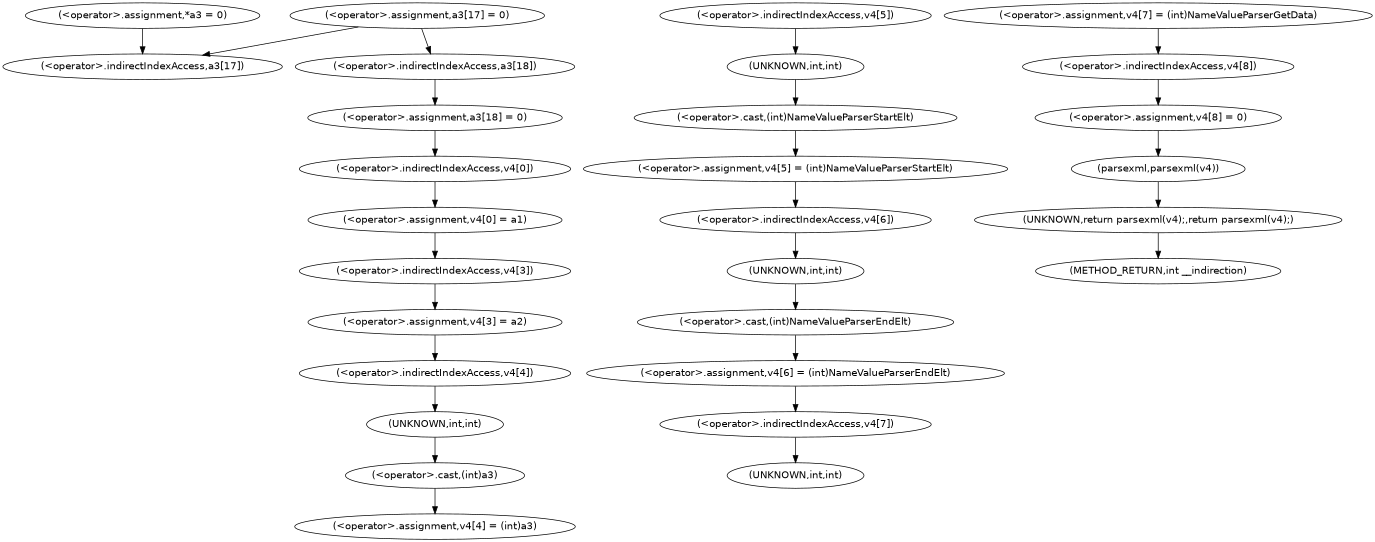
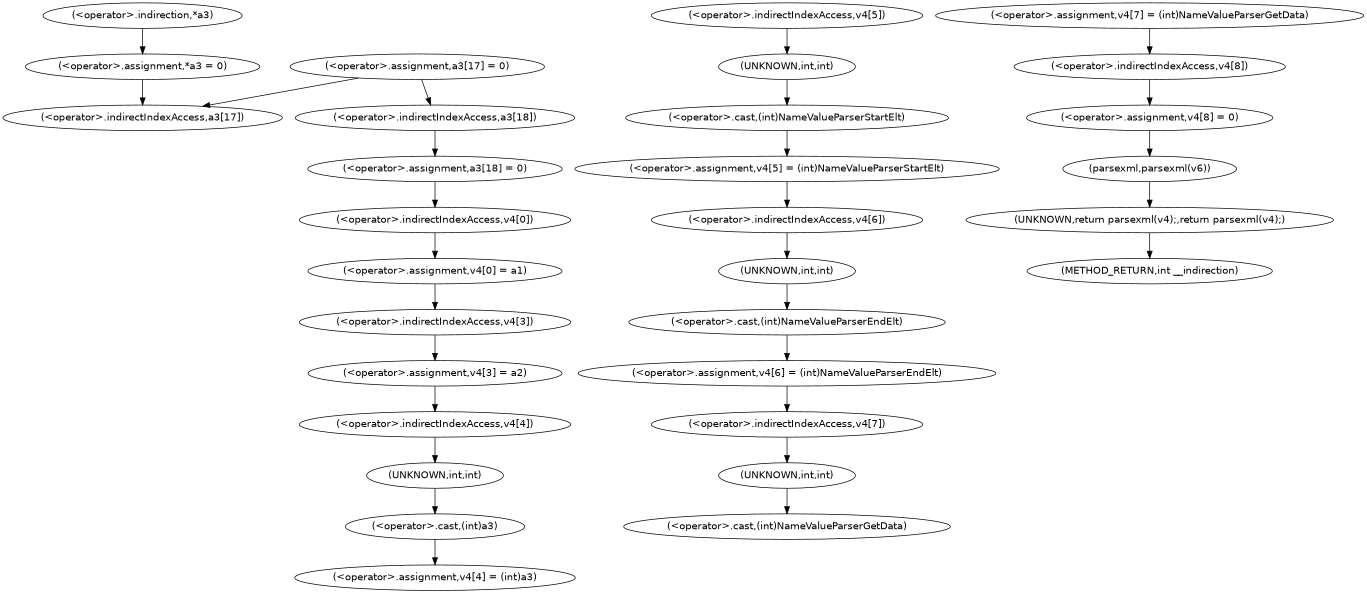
none -> (143, 16)
(1158, 169) -> (1150, 169)
none -> (787, 527)
